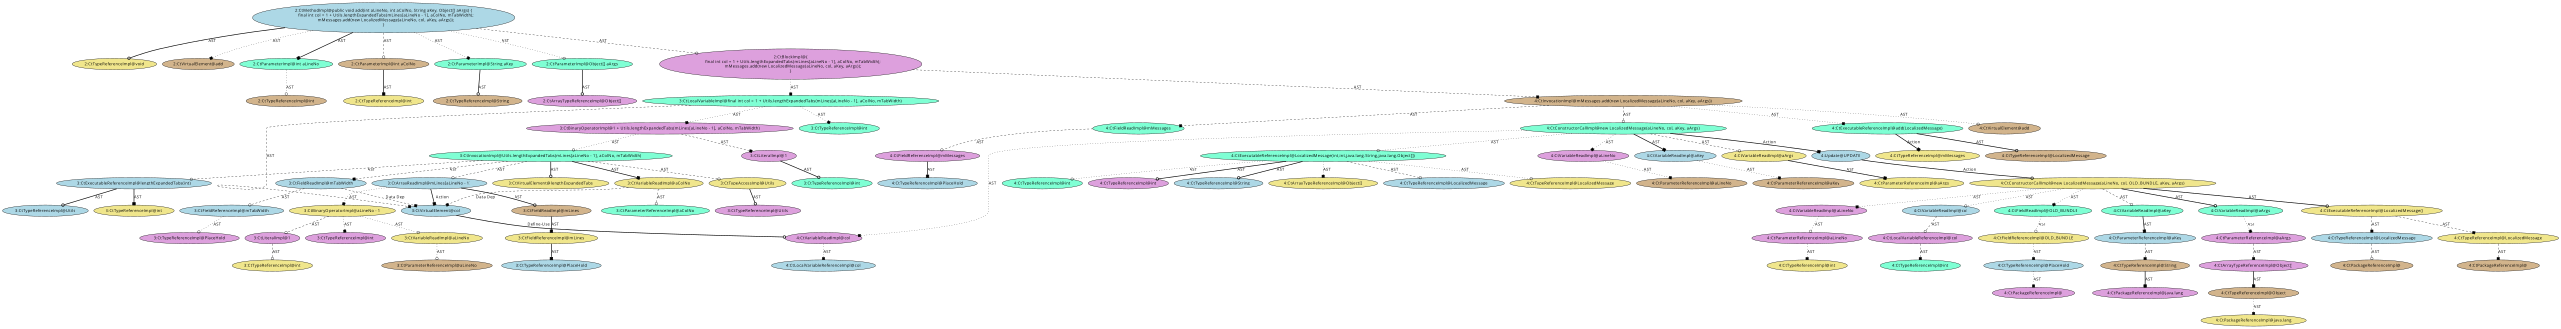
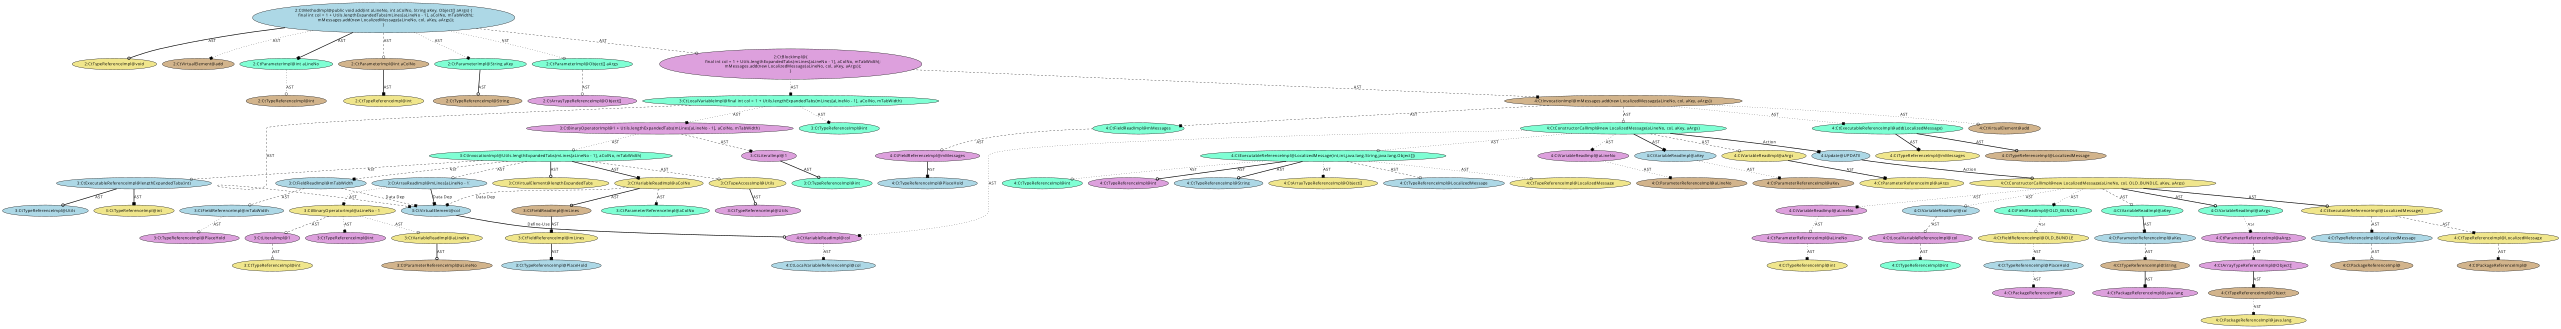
(582, 81) -> (582, 81)
(1914, 142) -> (1914, 142)
(498, 195) -> (606, 197)
(657, 196) -> (657, 196)
(442, 197) -> (442, 197)
(437, 251) -> (437, 251)
